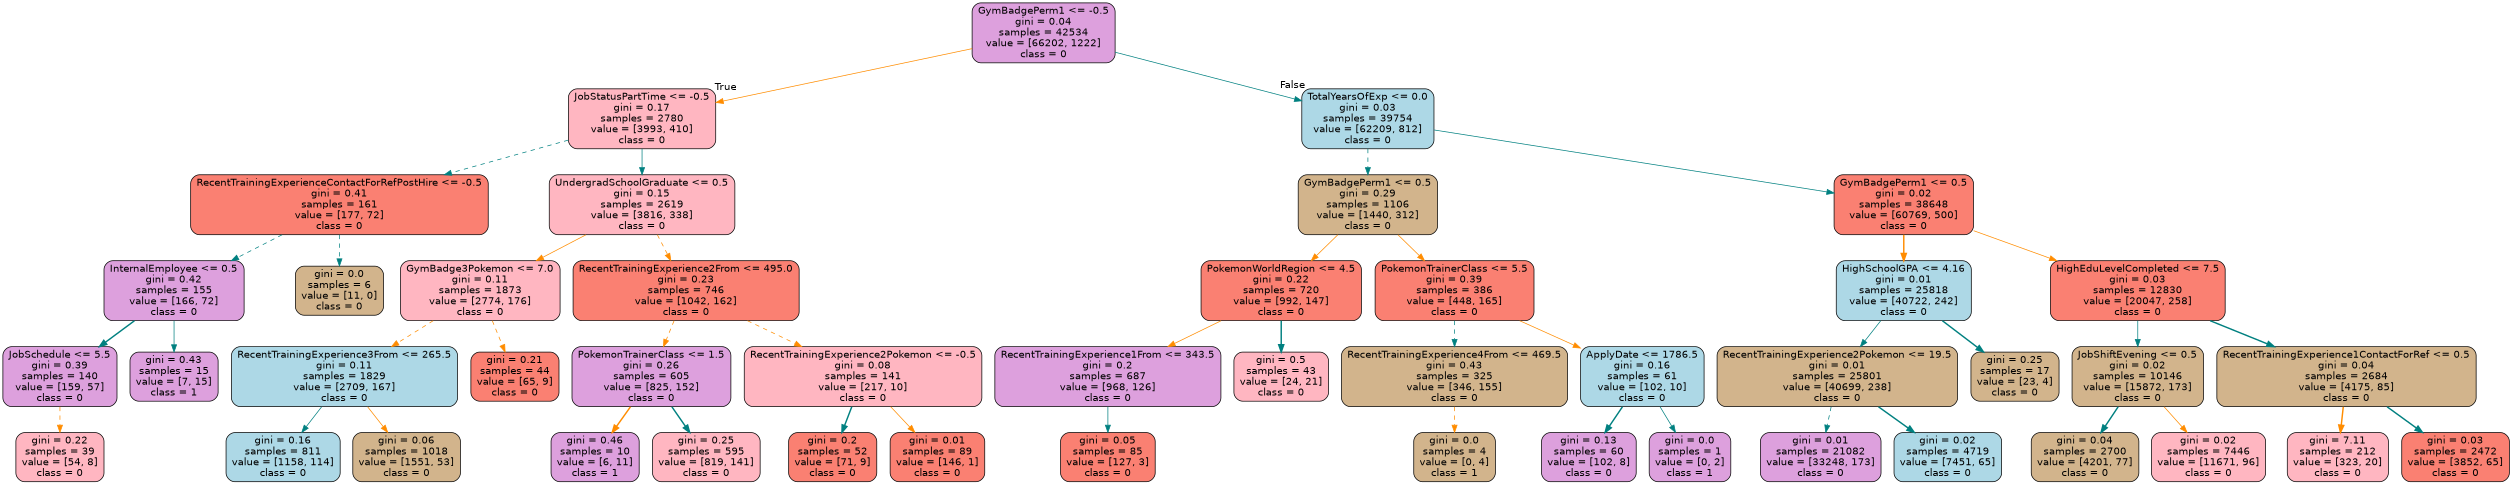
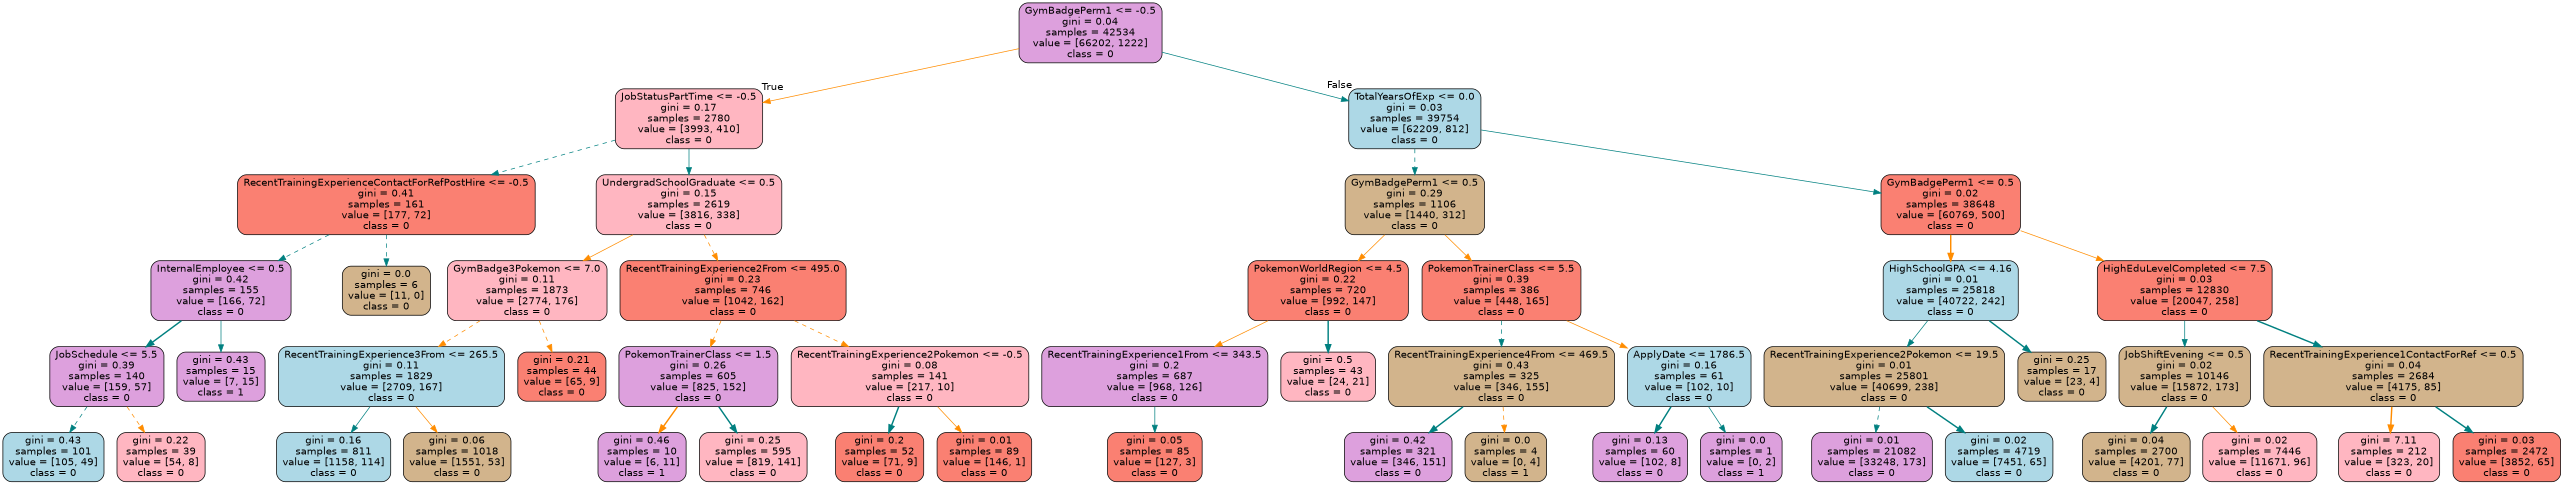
none -> (53, 457)
none -> (1398, 457)
